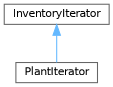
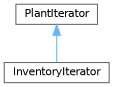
(57, 49) -> (57, 49)
